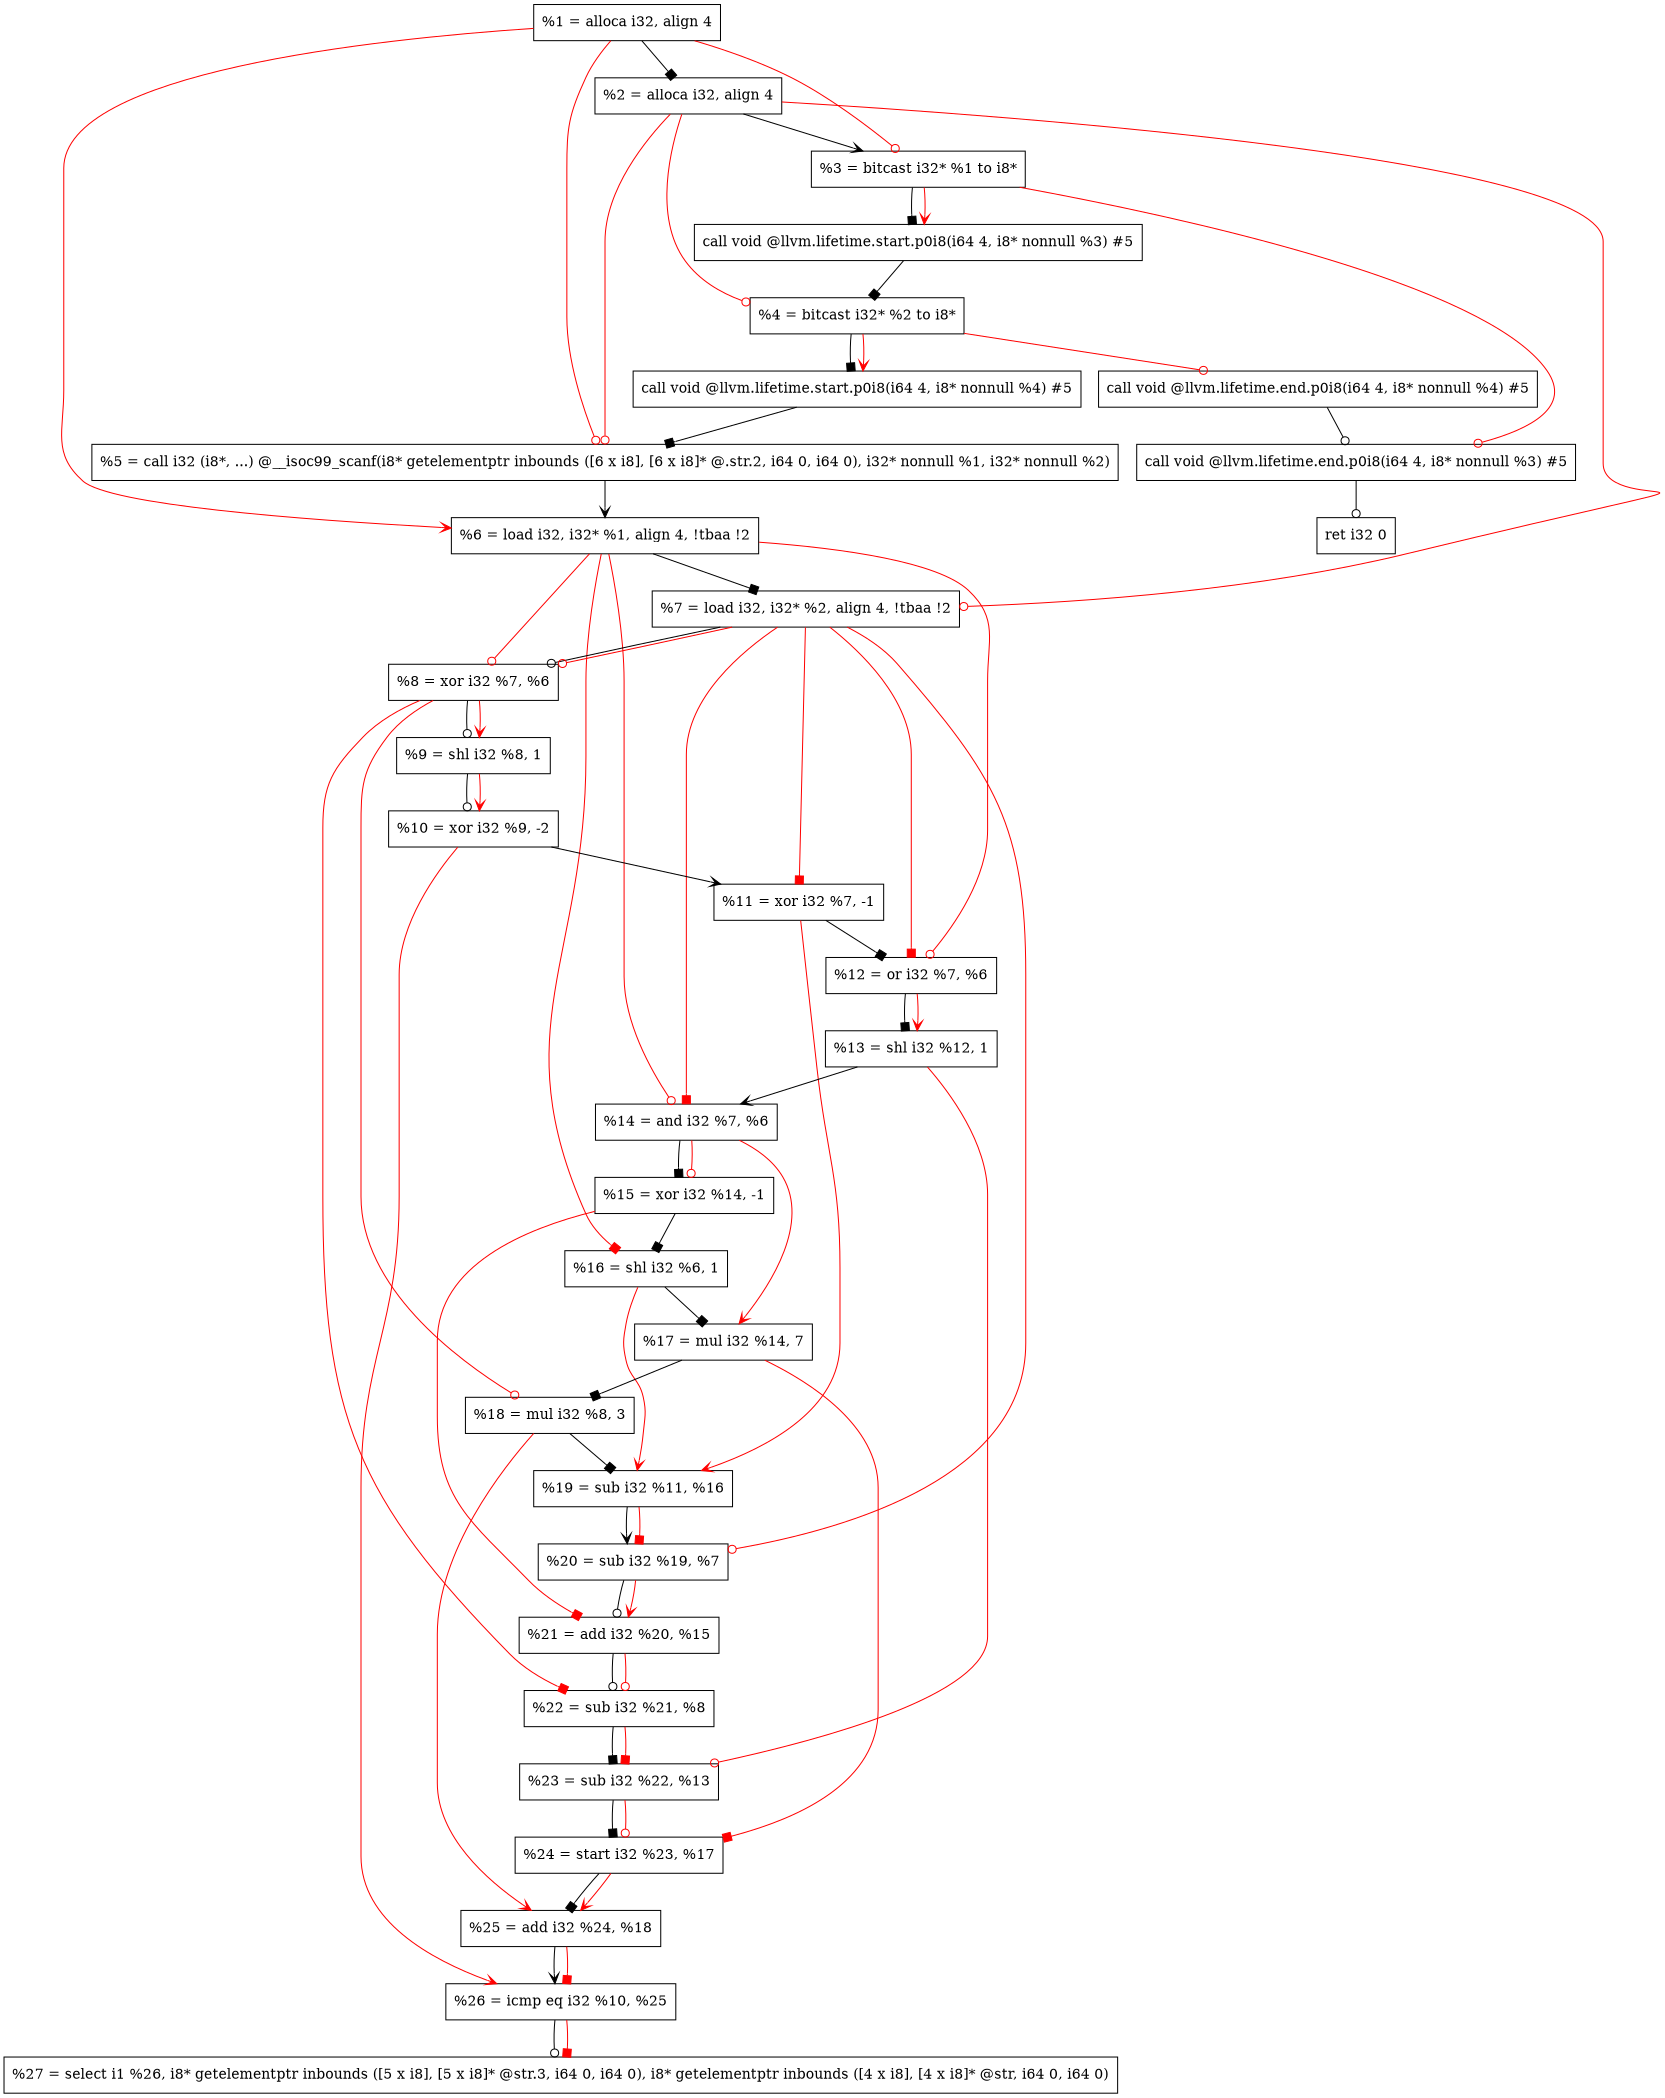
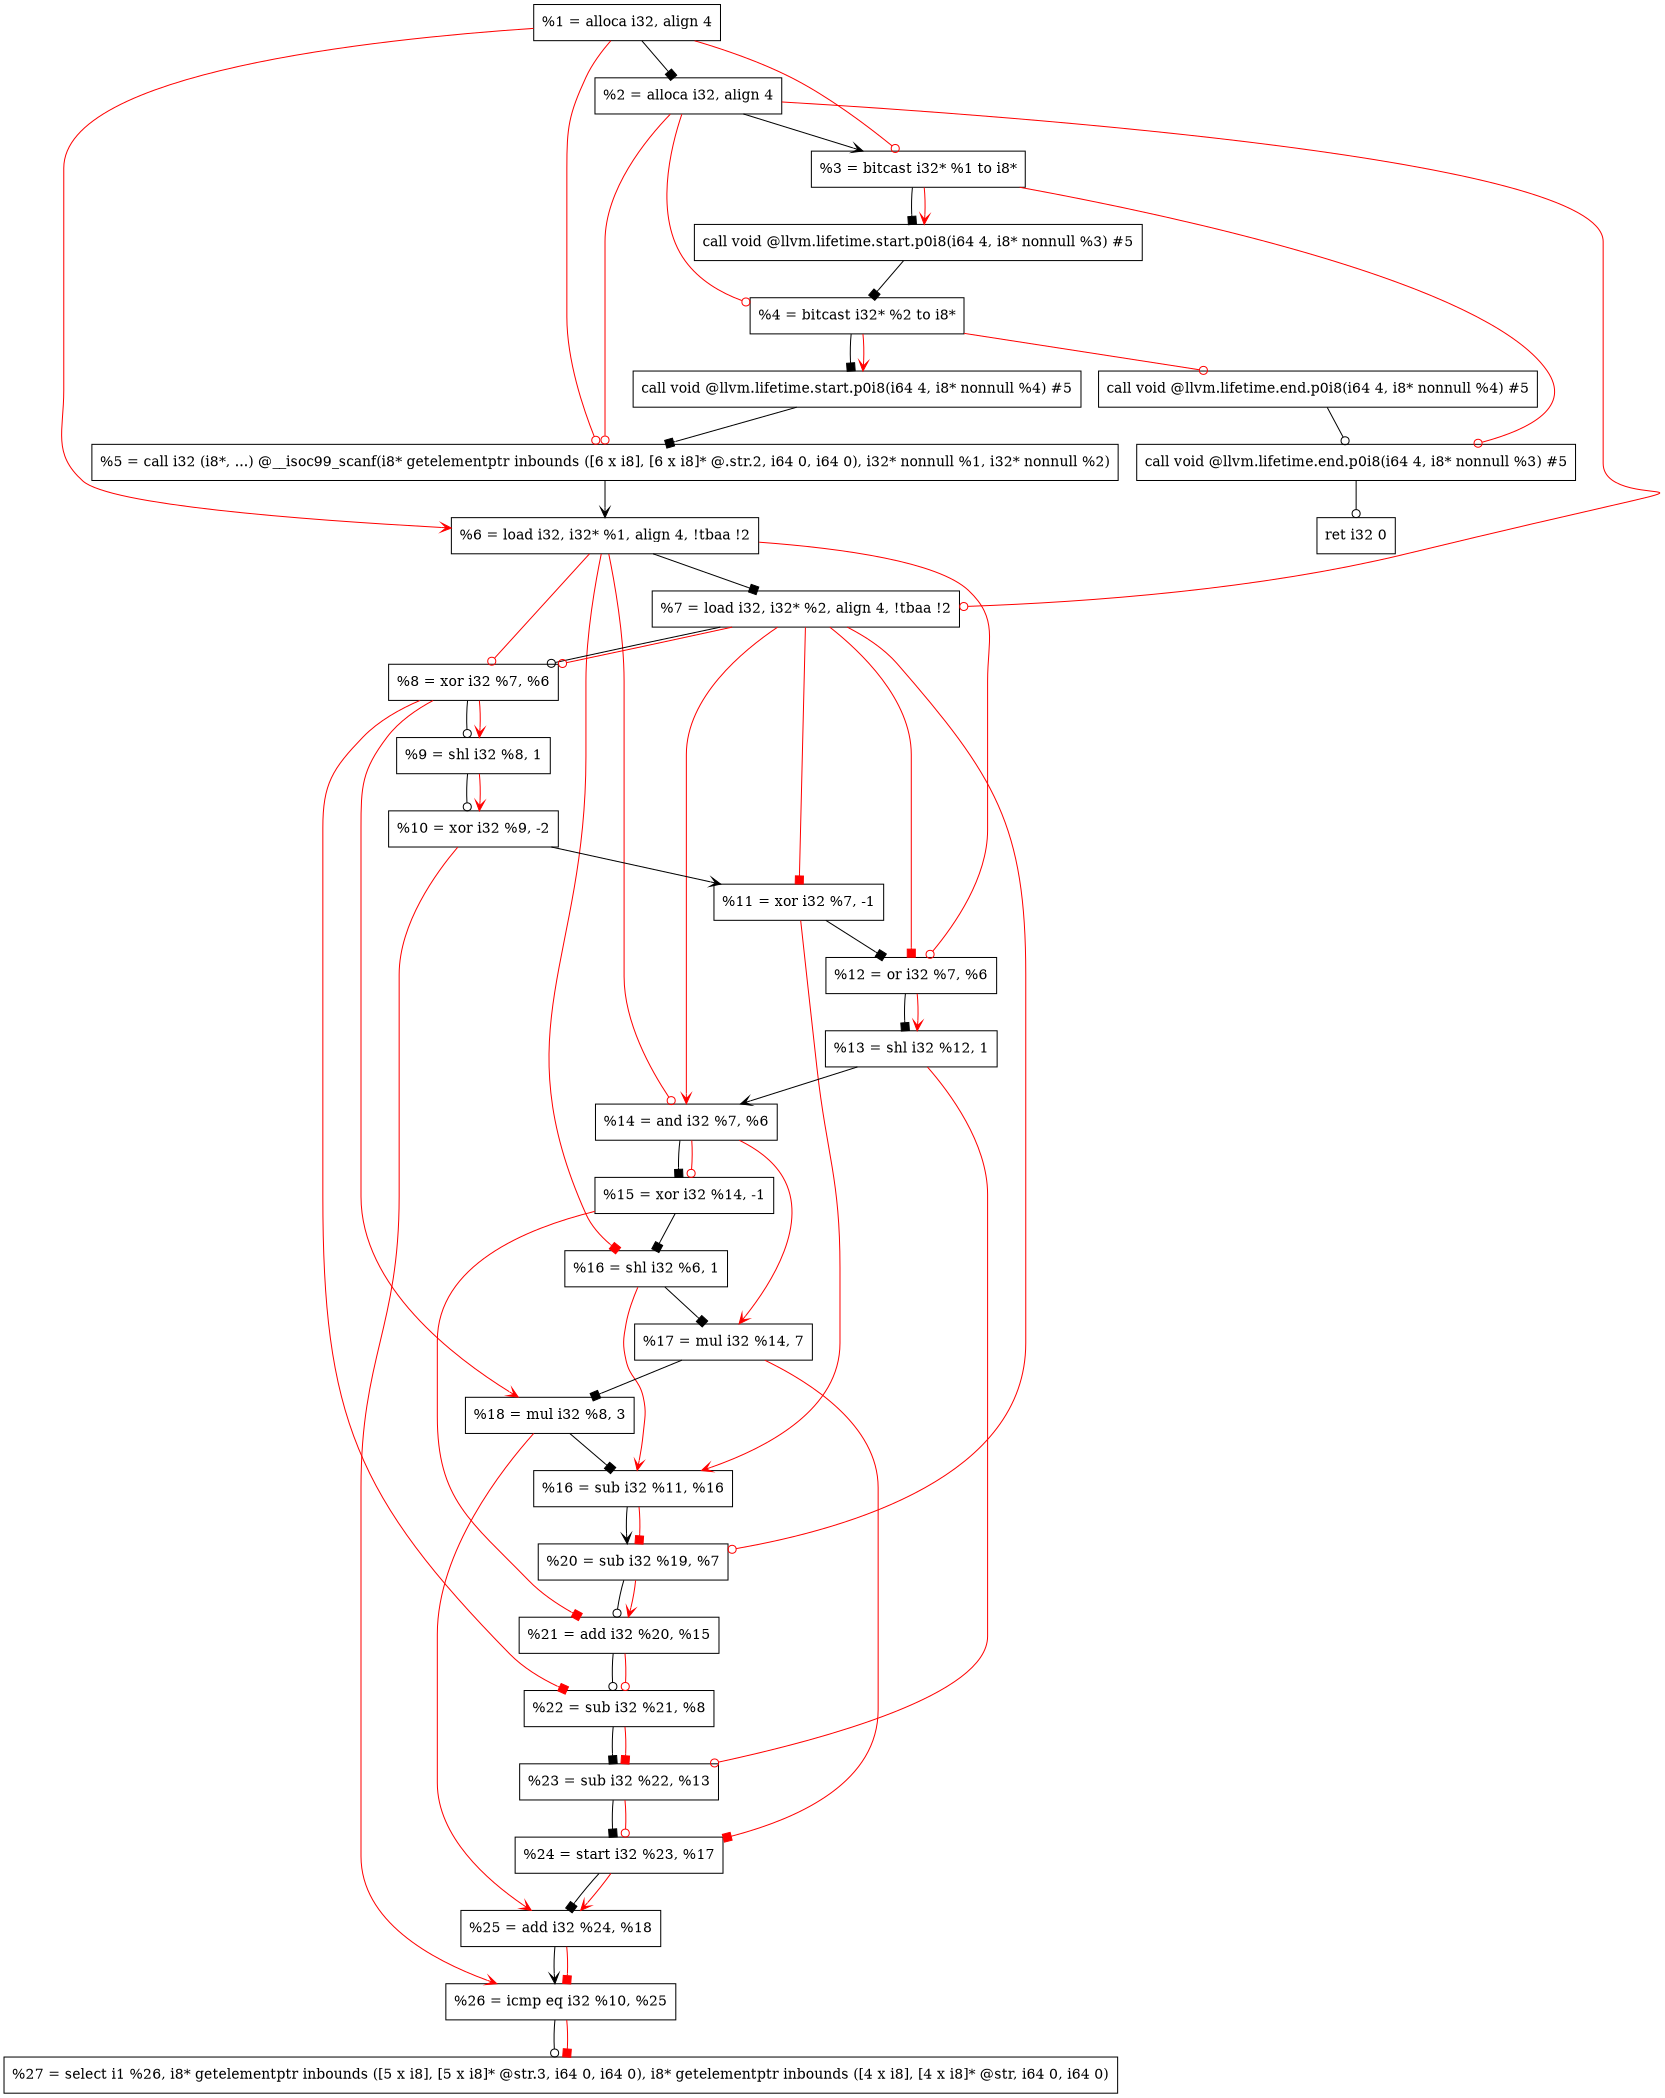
(686, 843) -> (686, 843)
(361, 1063) -> (361, 1062)
(633, 1489) -> (633, 1489)
